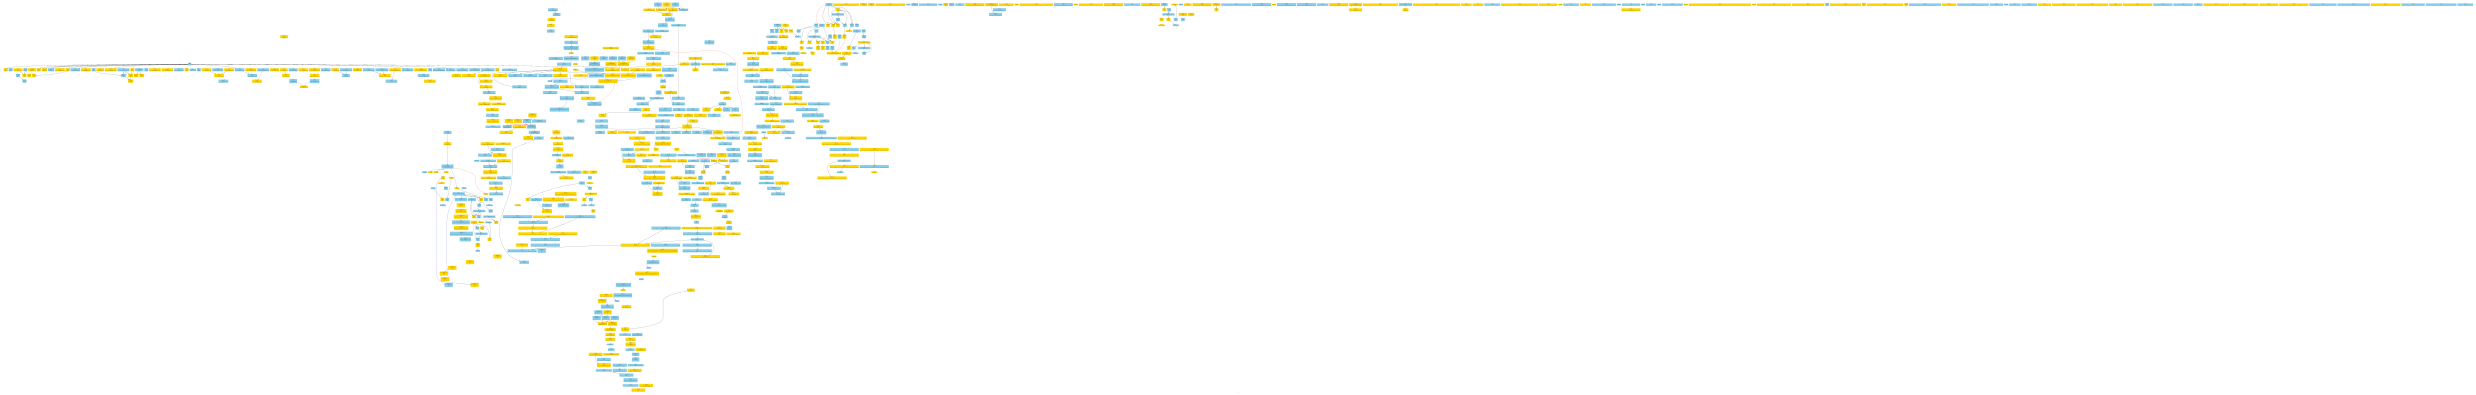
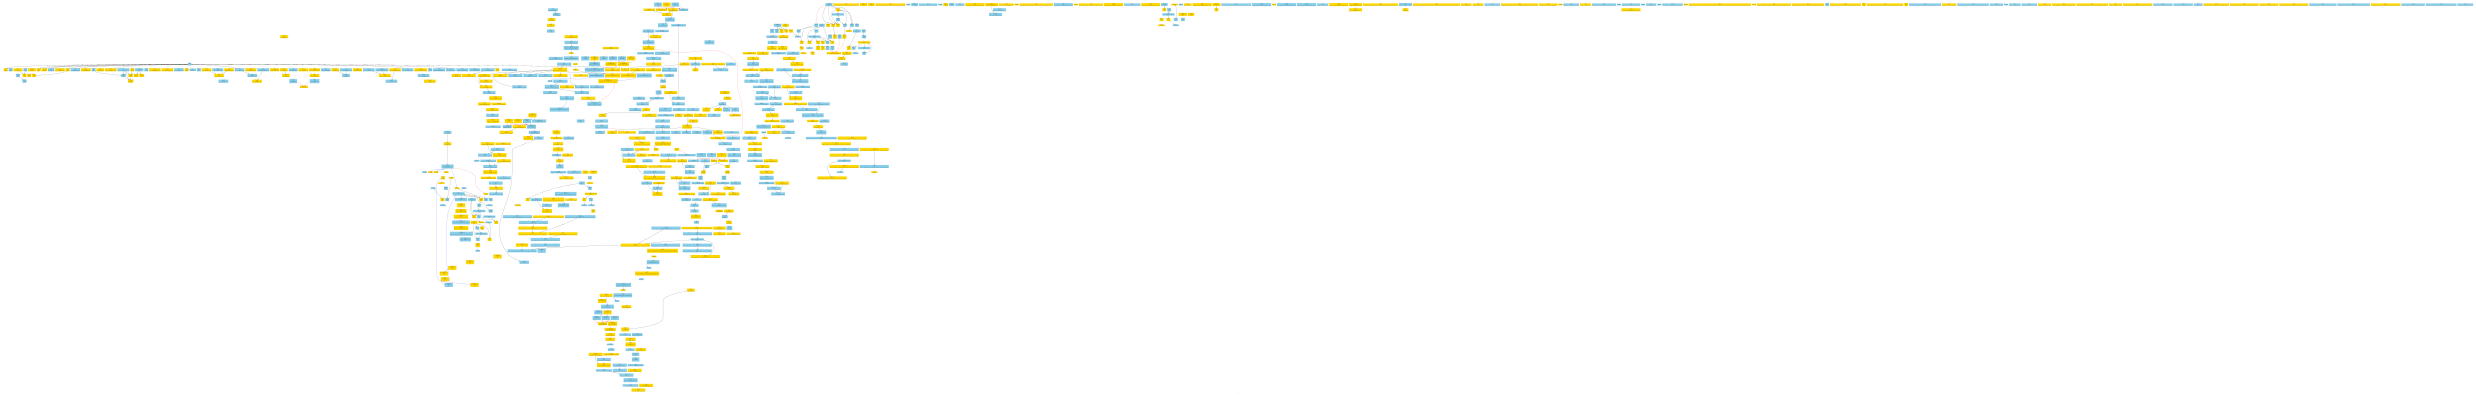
(566, 194) -> (566, 194)
